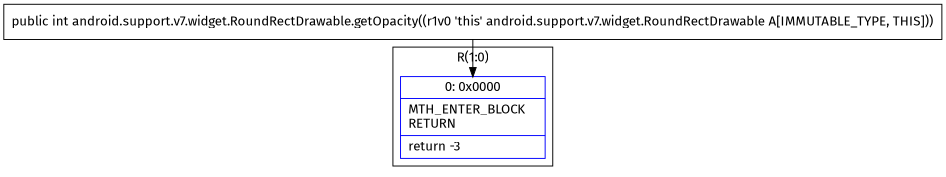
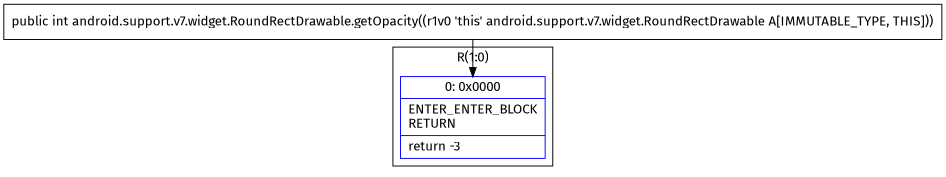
(467, 109) -> (473, 109)
